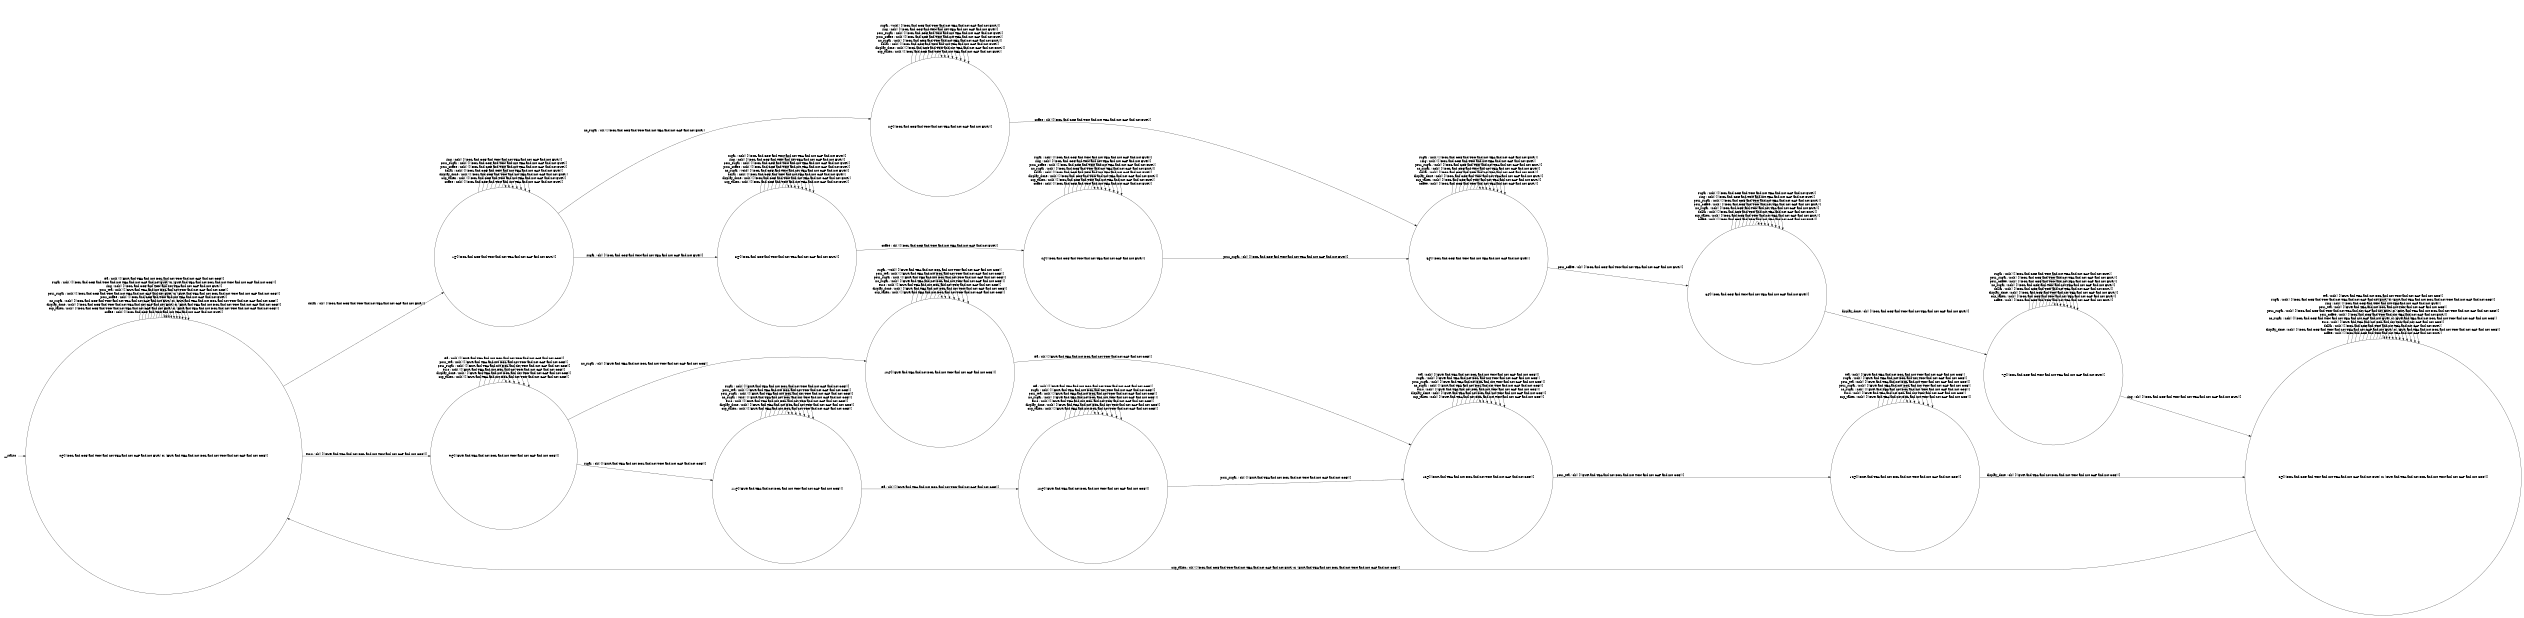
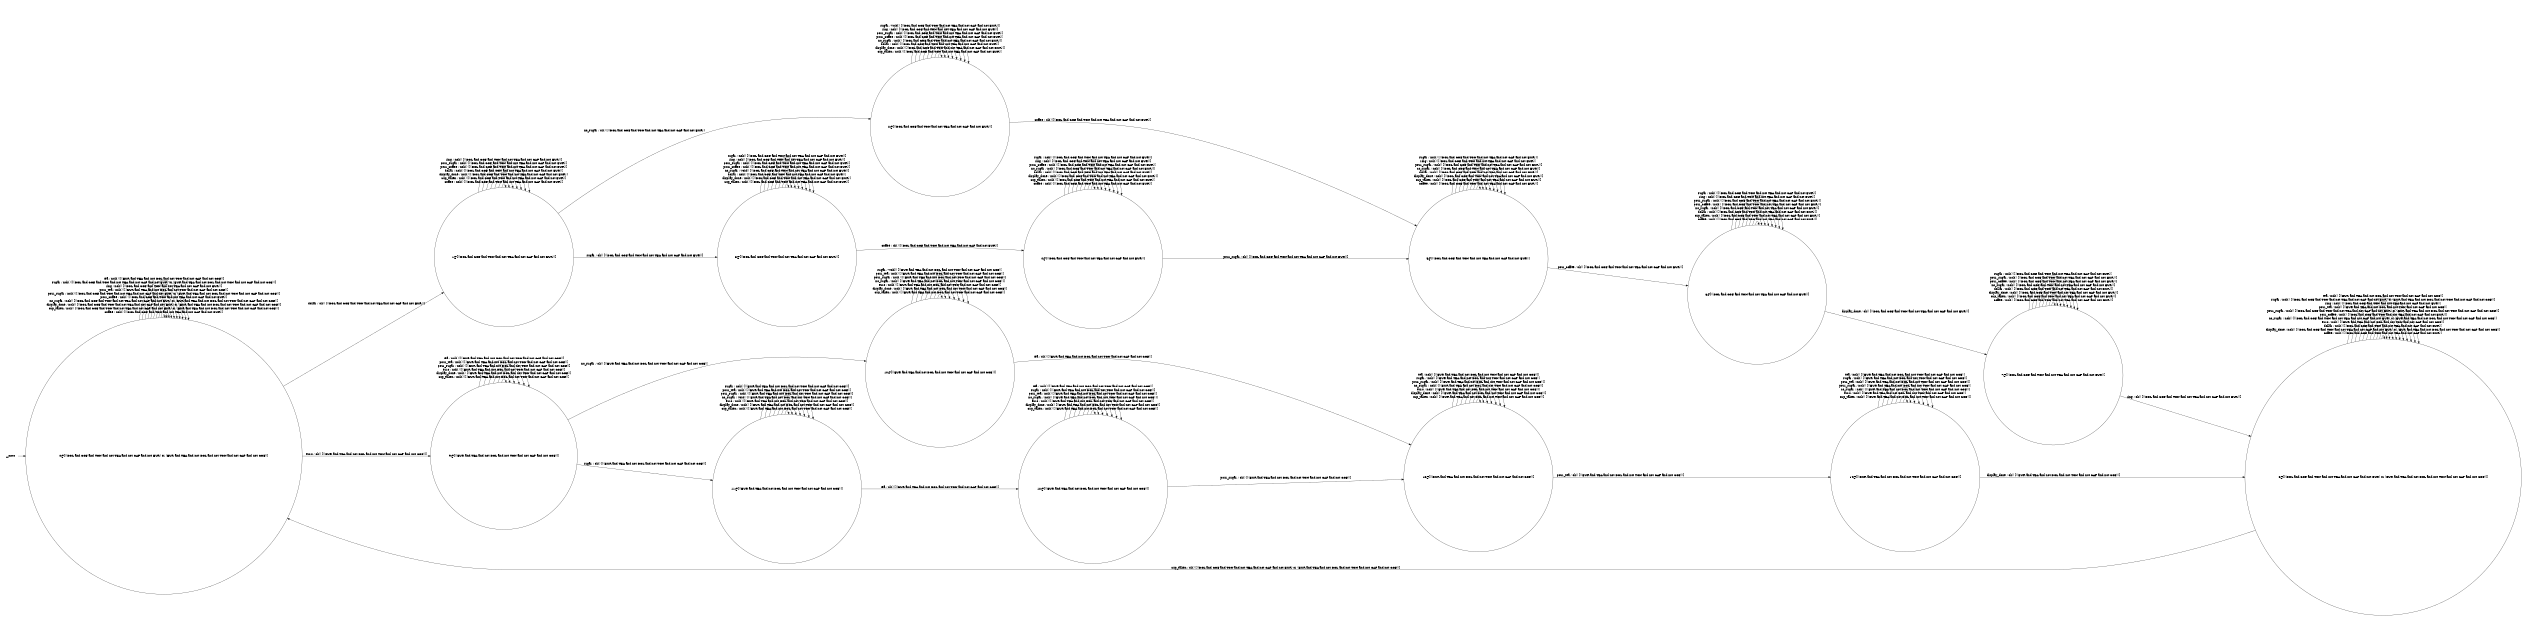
(10, 456) -> (10, 456)
